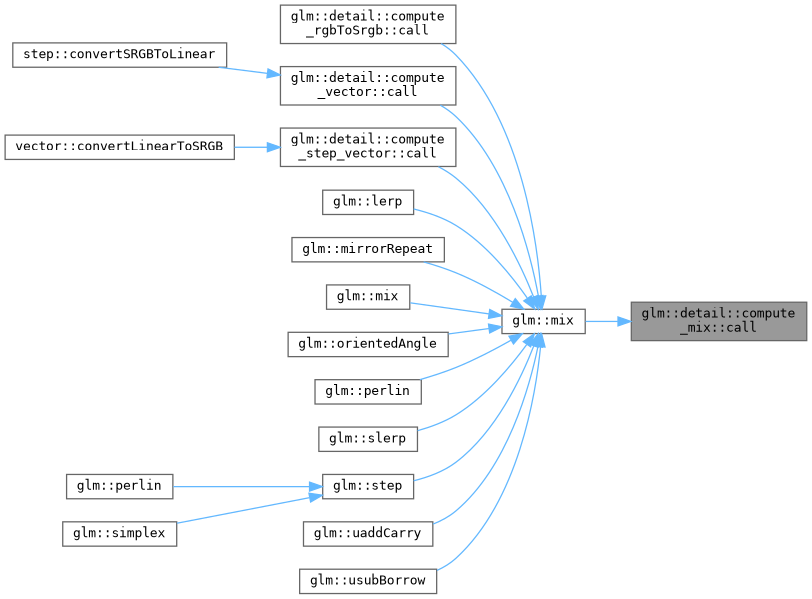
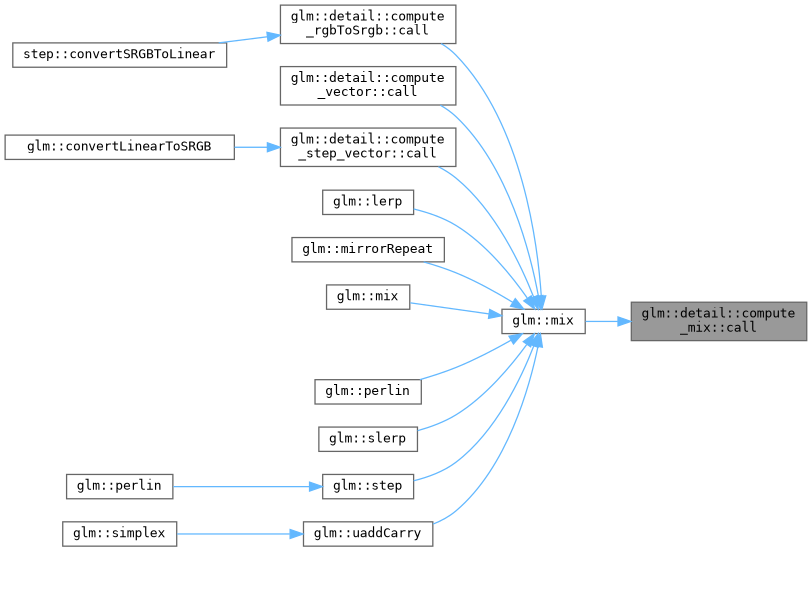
(243, 70) -> (243, 40)
(120, 147) -> (120, 147)
(368, 344) -> none
(243, 510) -> (233, 534)
(368, 581) -> none
